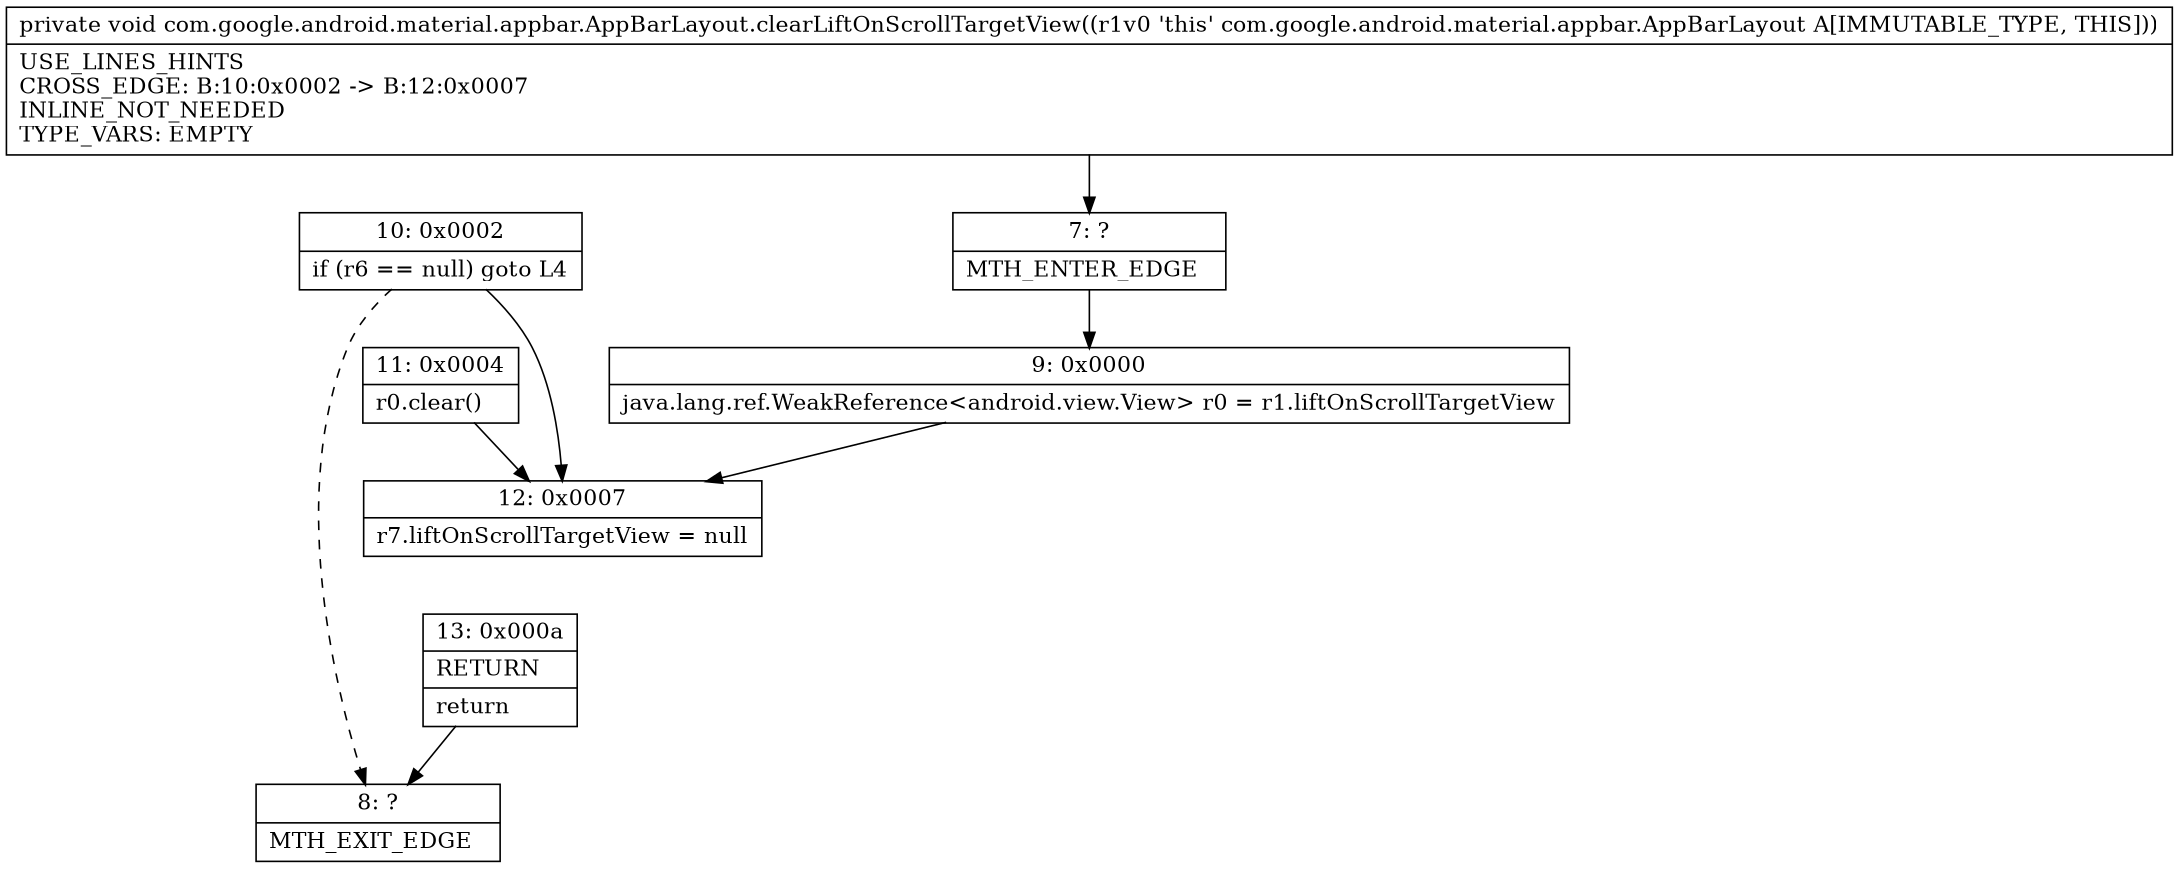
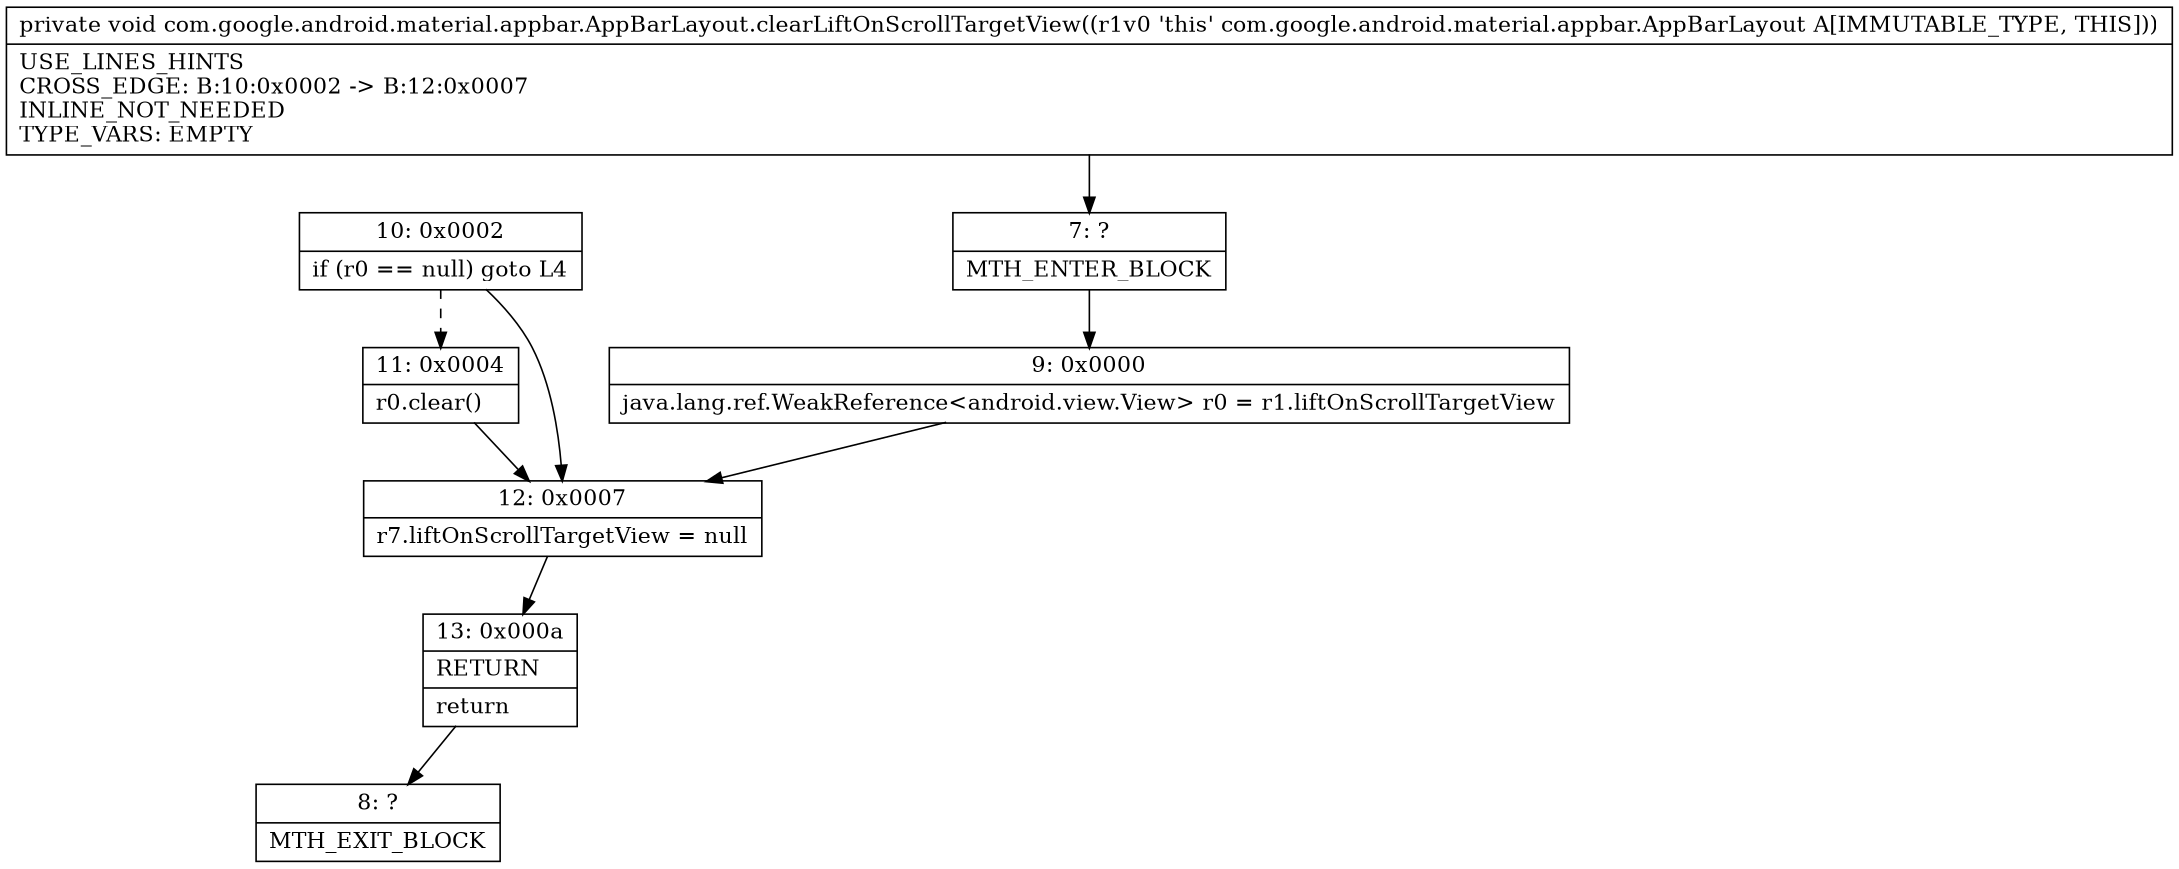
(441, 270) -> (441, 270)
(1082, 270) -> (1089, 270)
(319, 522) -> (441, 311)
none -> (538, 578)
(371, 841) -> (378, 841)
